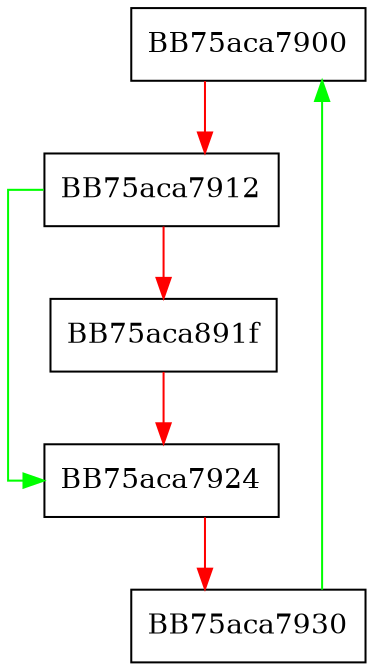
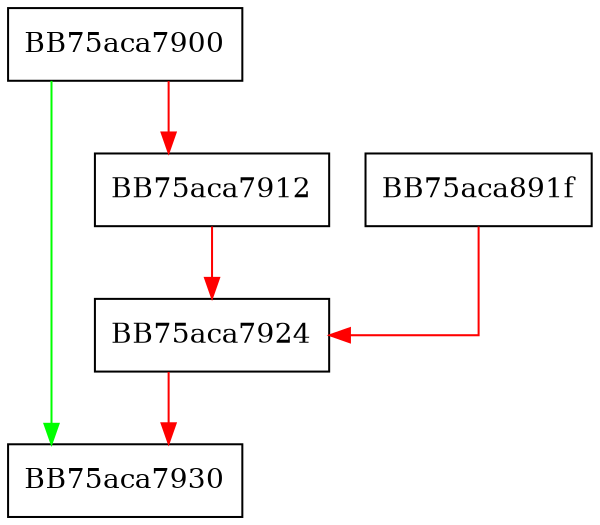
(164, 252) -> none
(8, 325) -> (212, 252)
(322, 345) -> (51, 252)
